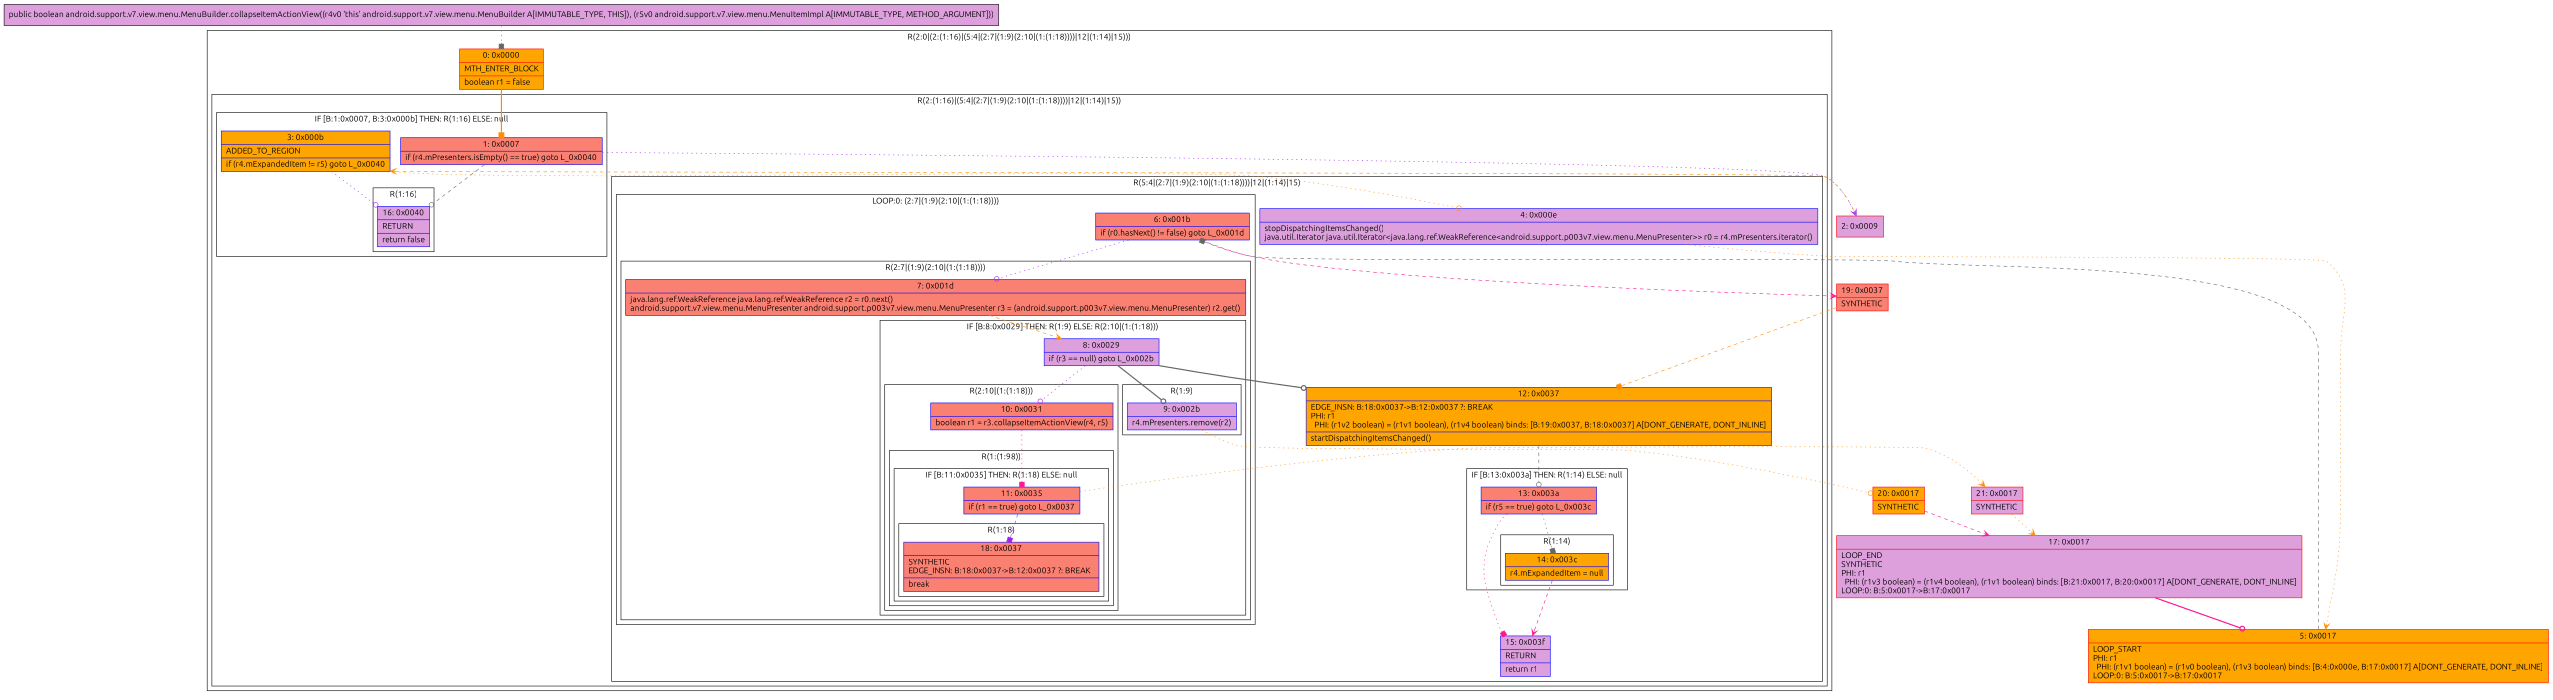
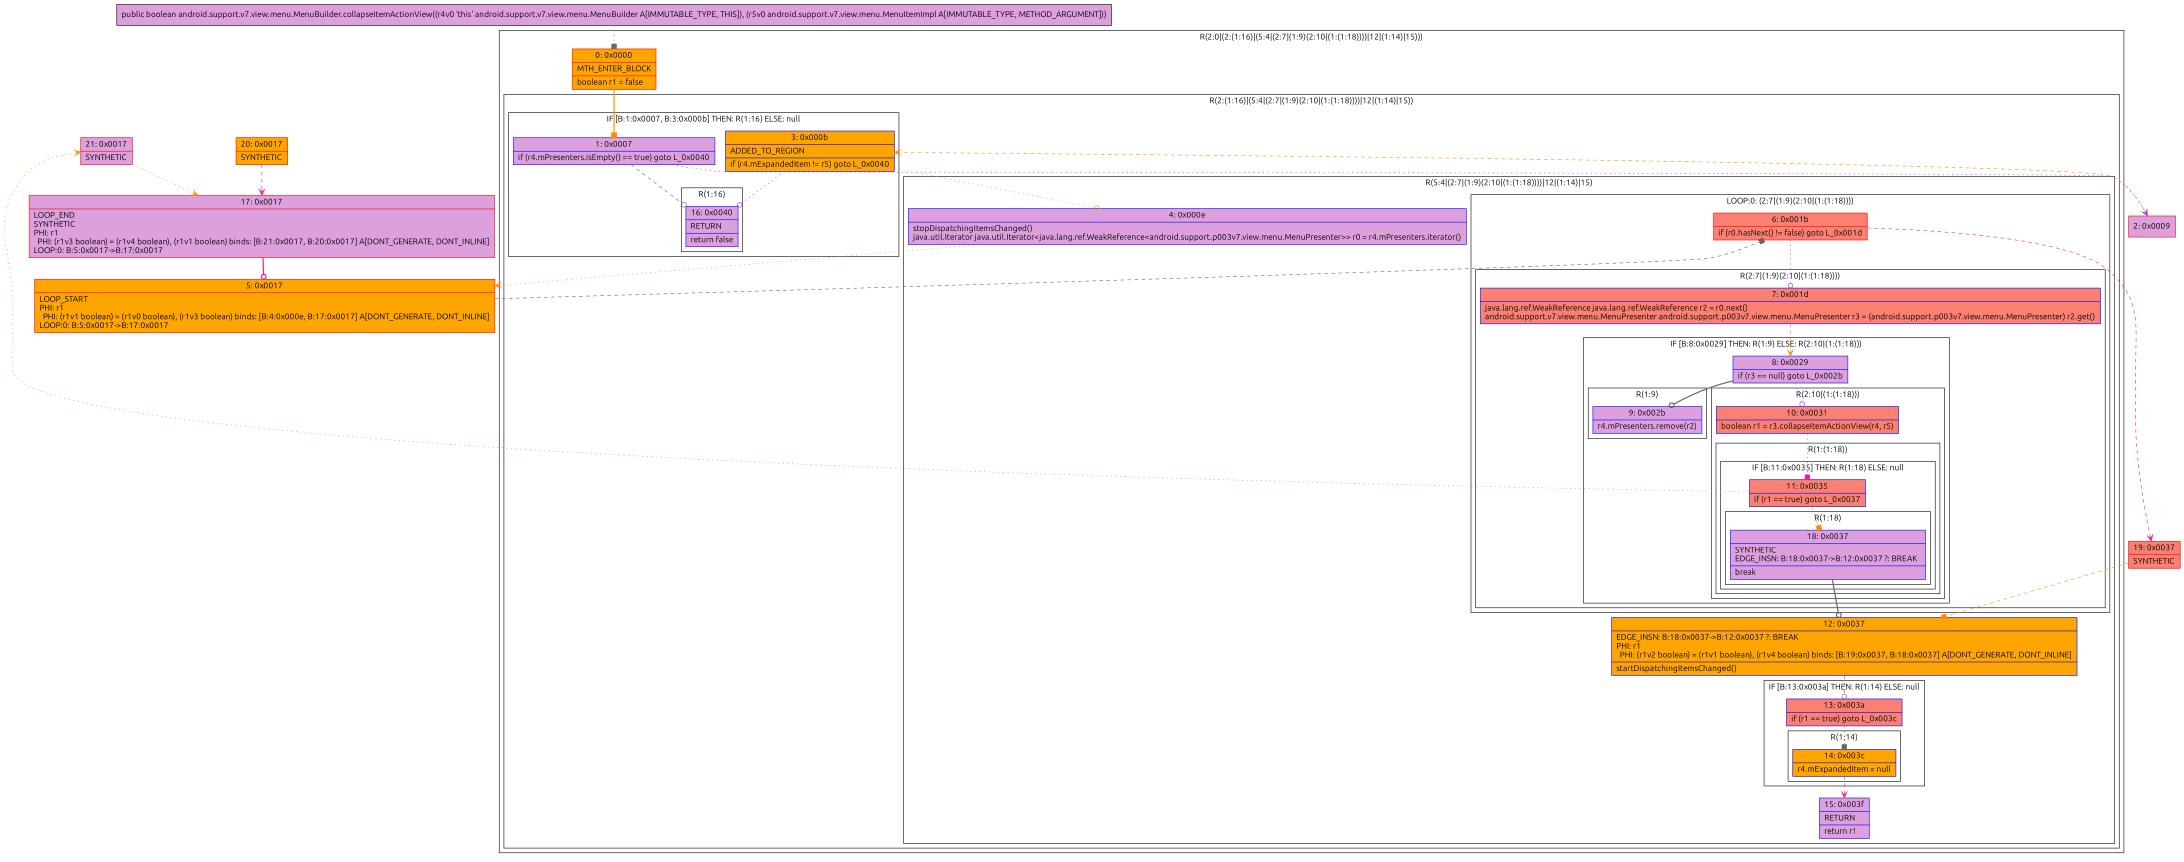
(501, 151) -> (614, 151)
(1173, 227) -> (1790, 227)
(1230, 377) -> (1835, 596)
(1636, 451) -> none
(1001, 457) -> (1828, 450)
(1539, 507) -> (1844, 719)
(1014, 528) -> (1815, 516)
(1001, 567) -> (1828, 555)
(1484, 571) -> none
